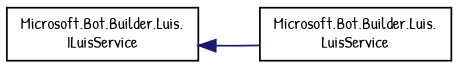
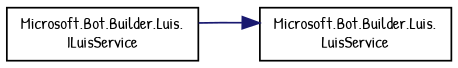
(238, 46) -> (220, 23)
